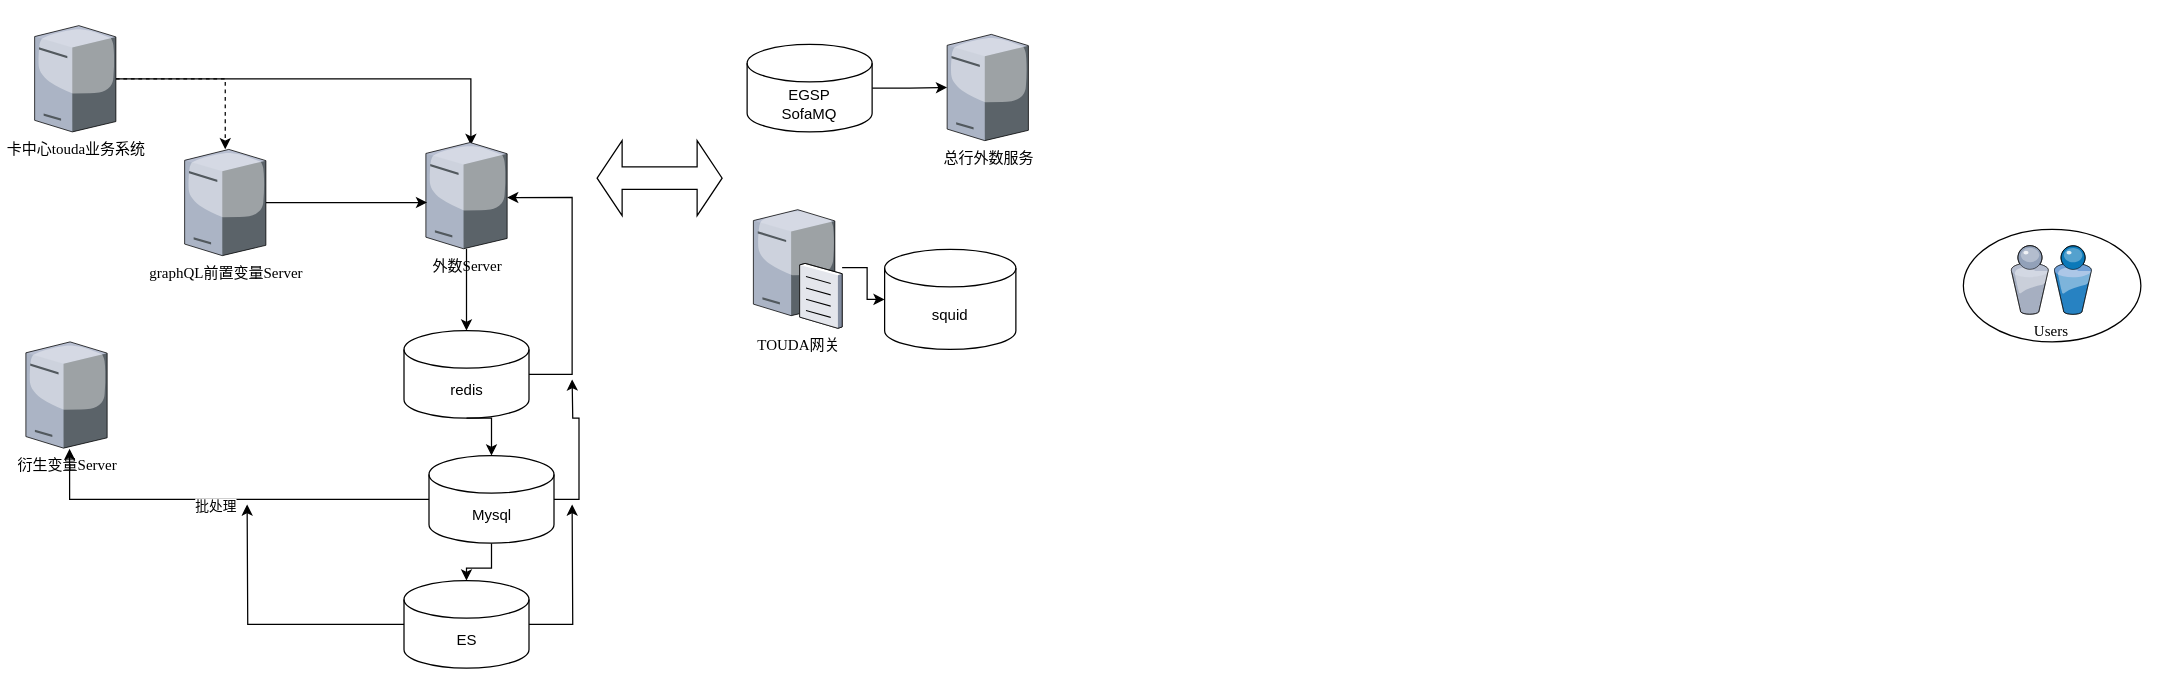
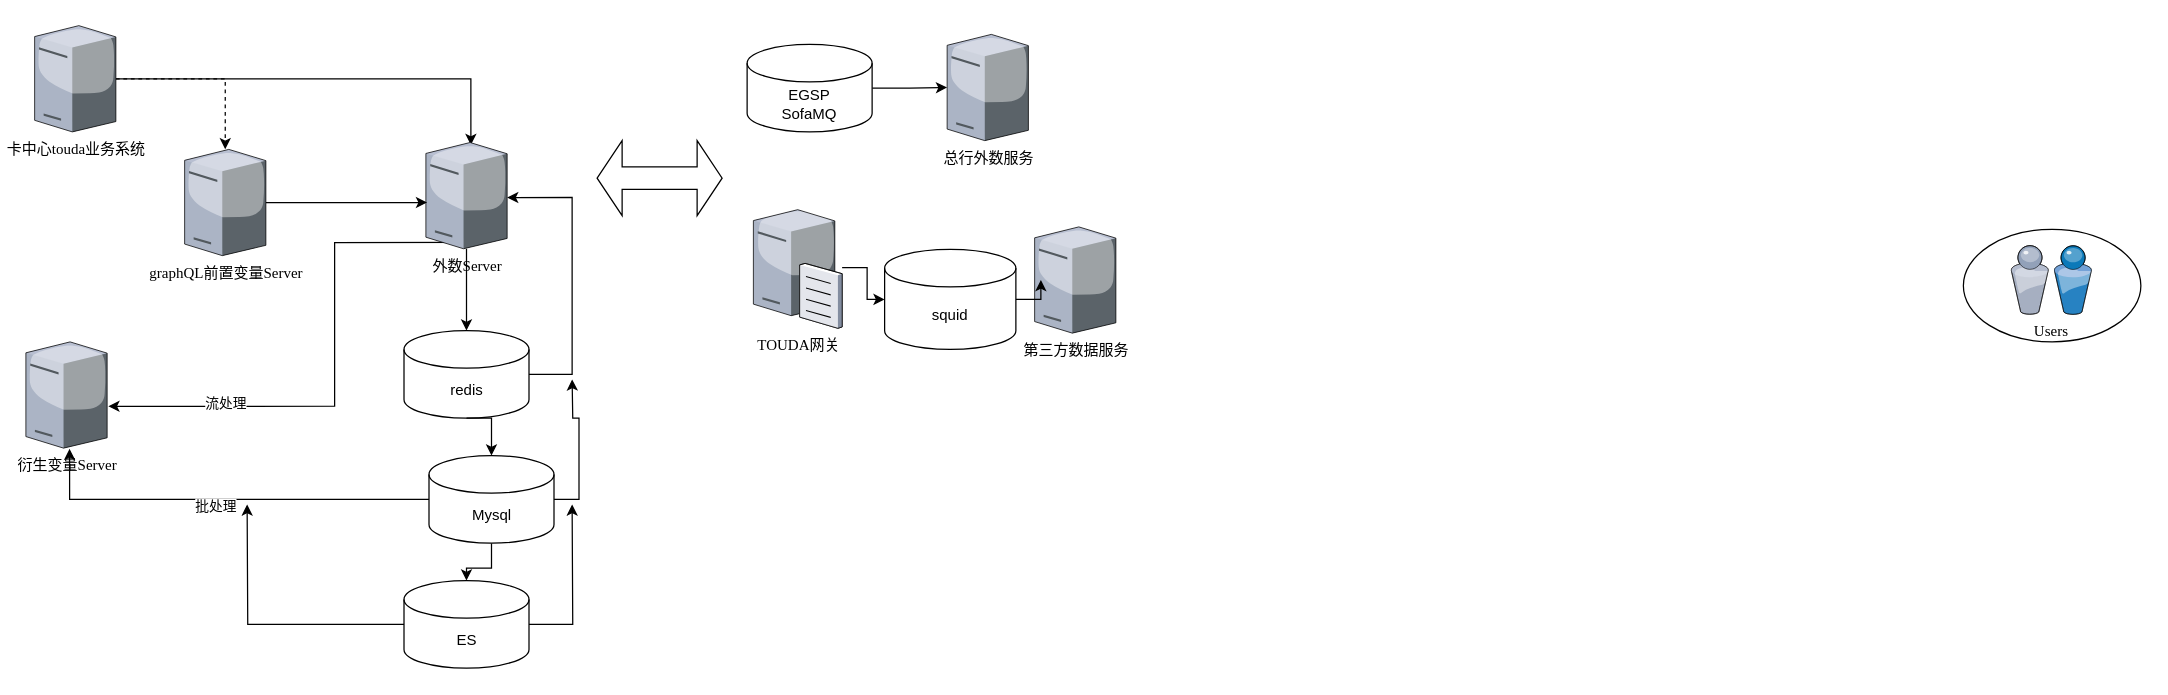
none -> (1075, 280)
none -> (1036, 299)
none -> (334, 379)
